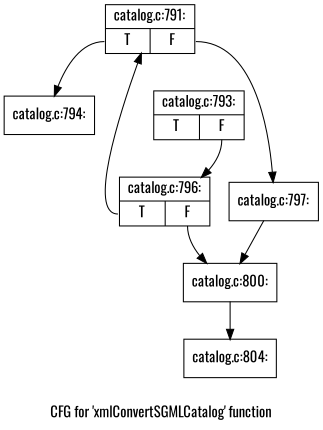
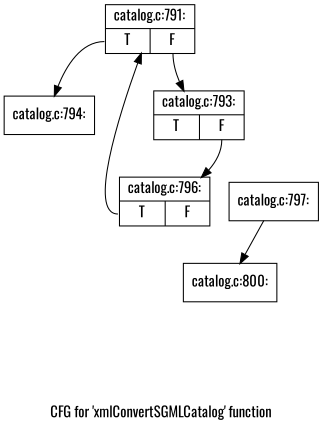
(255, 92) -> (175, 68)
(191, 242) -> none
(230, 358) -> none
